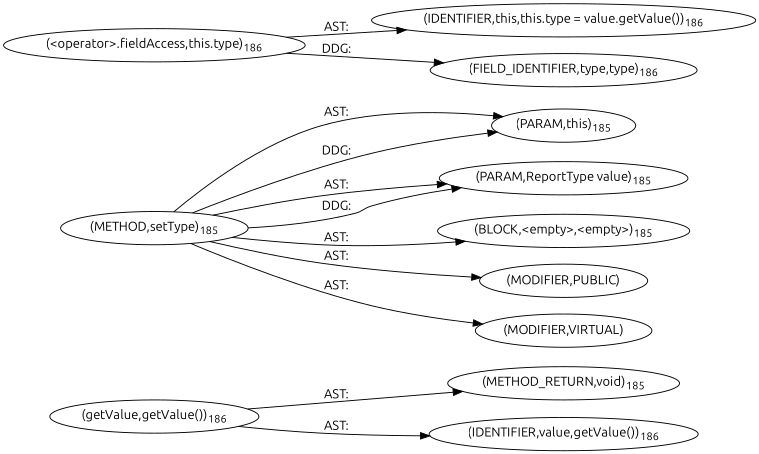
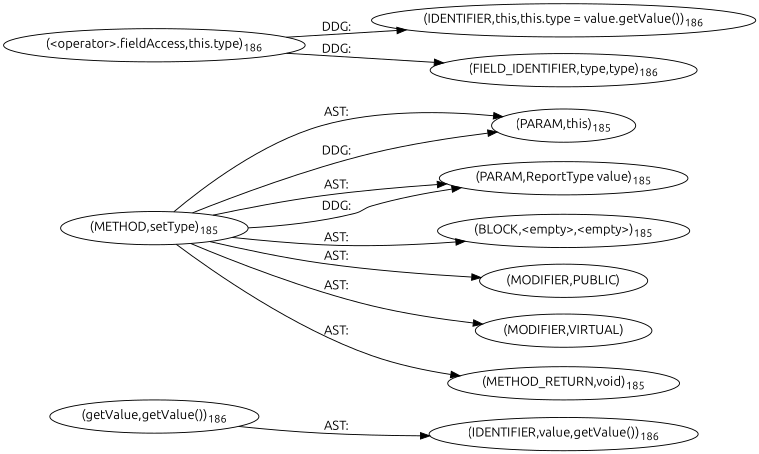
(338, 27) -> (338, 27)
(350, 401) -> (306, 326)
